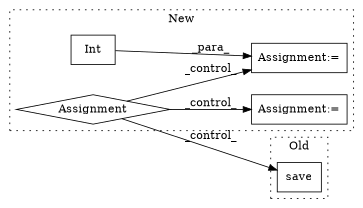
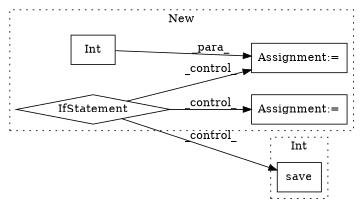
(93, 109) -> (93, 109)
(299, 147) -> (299, 147)
